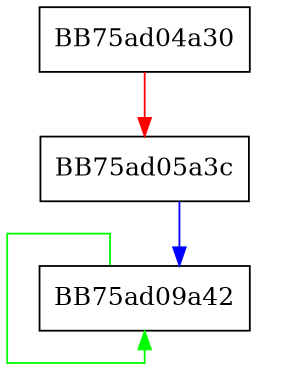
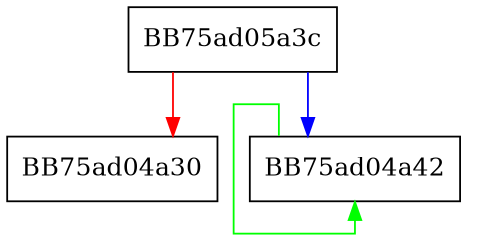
(145, 95) -> (173, 95)
(145, 298) -> (355, 169)
